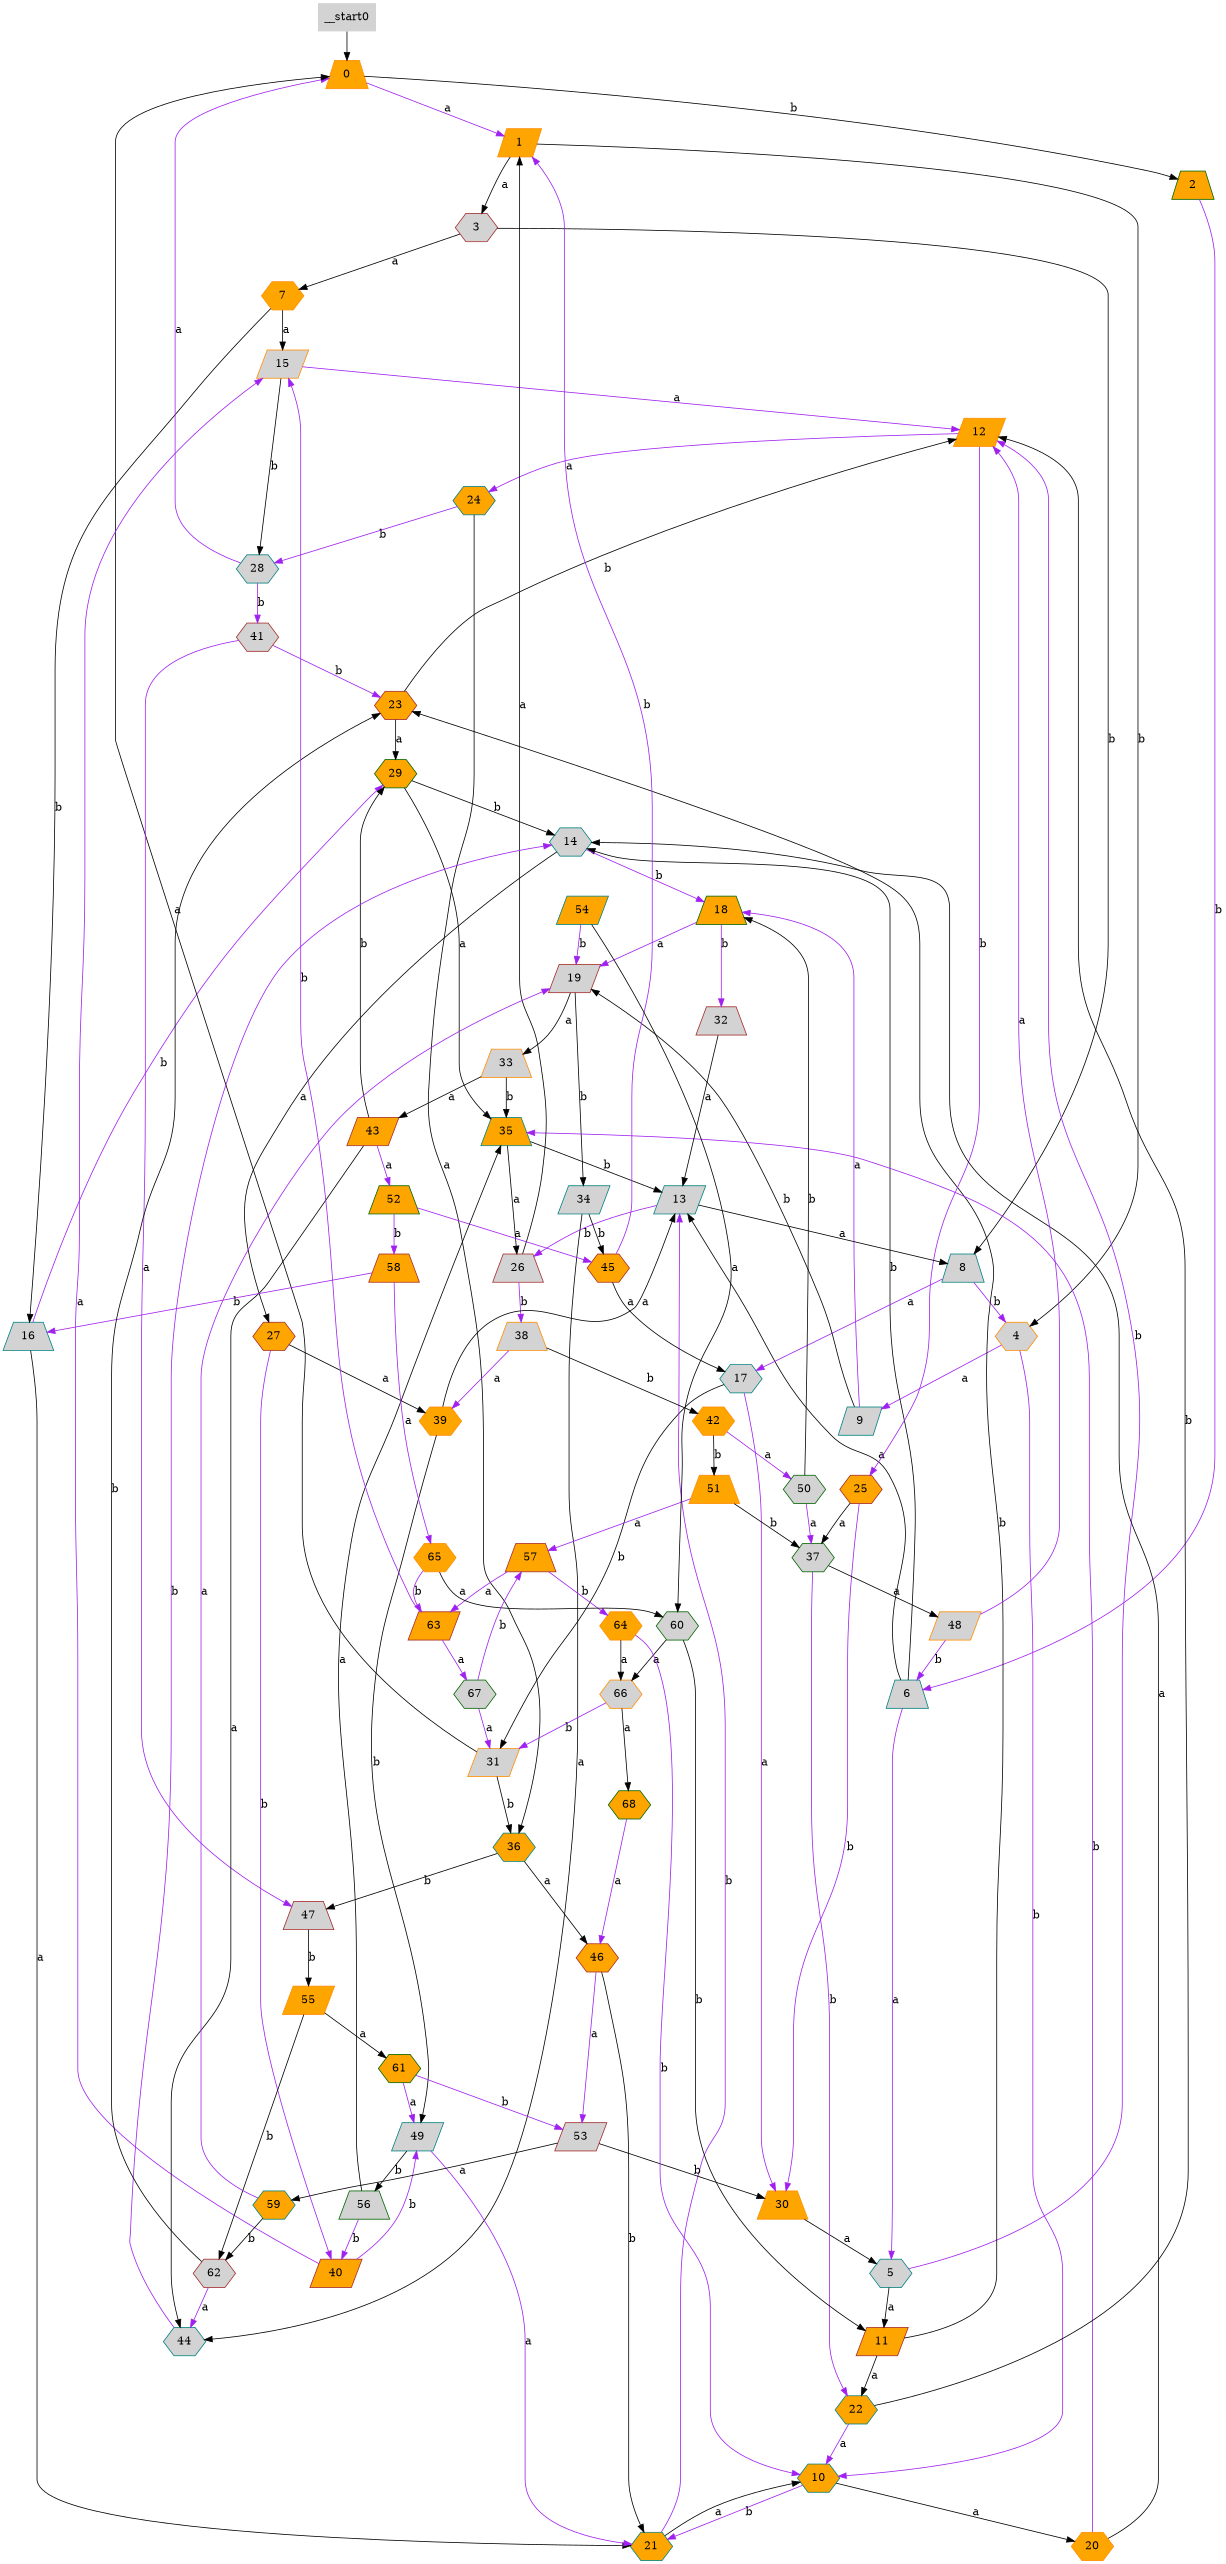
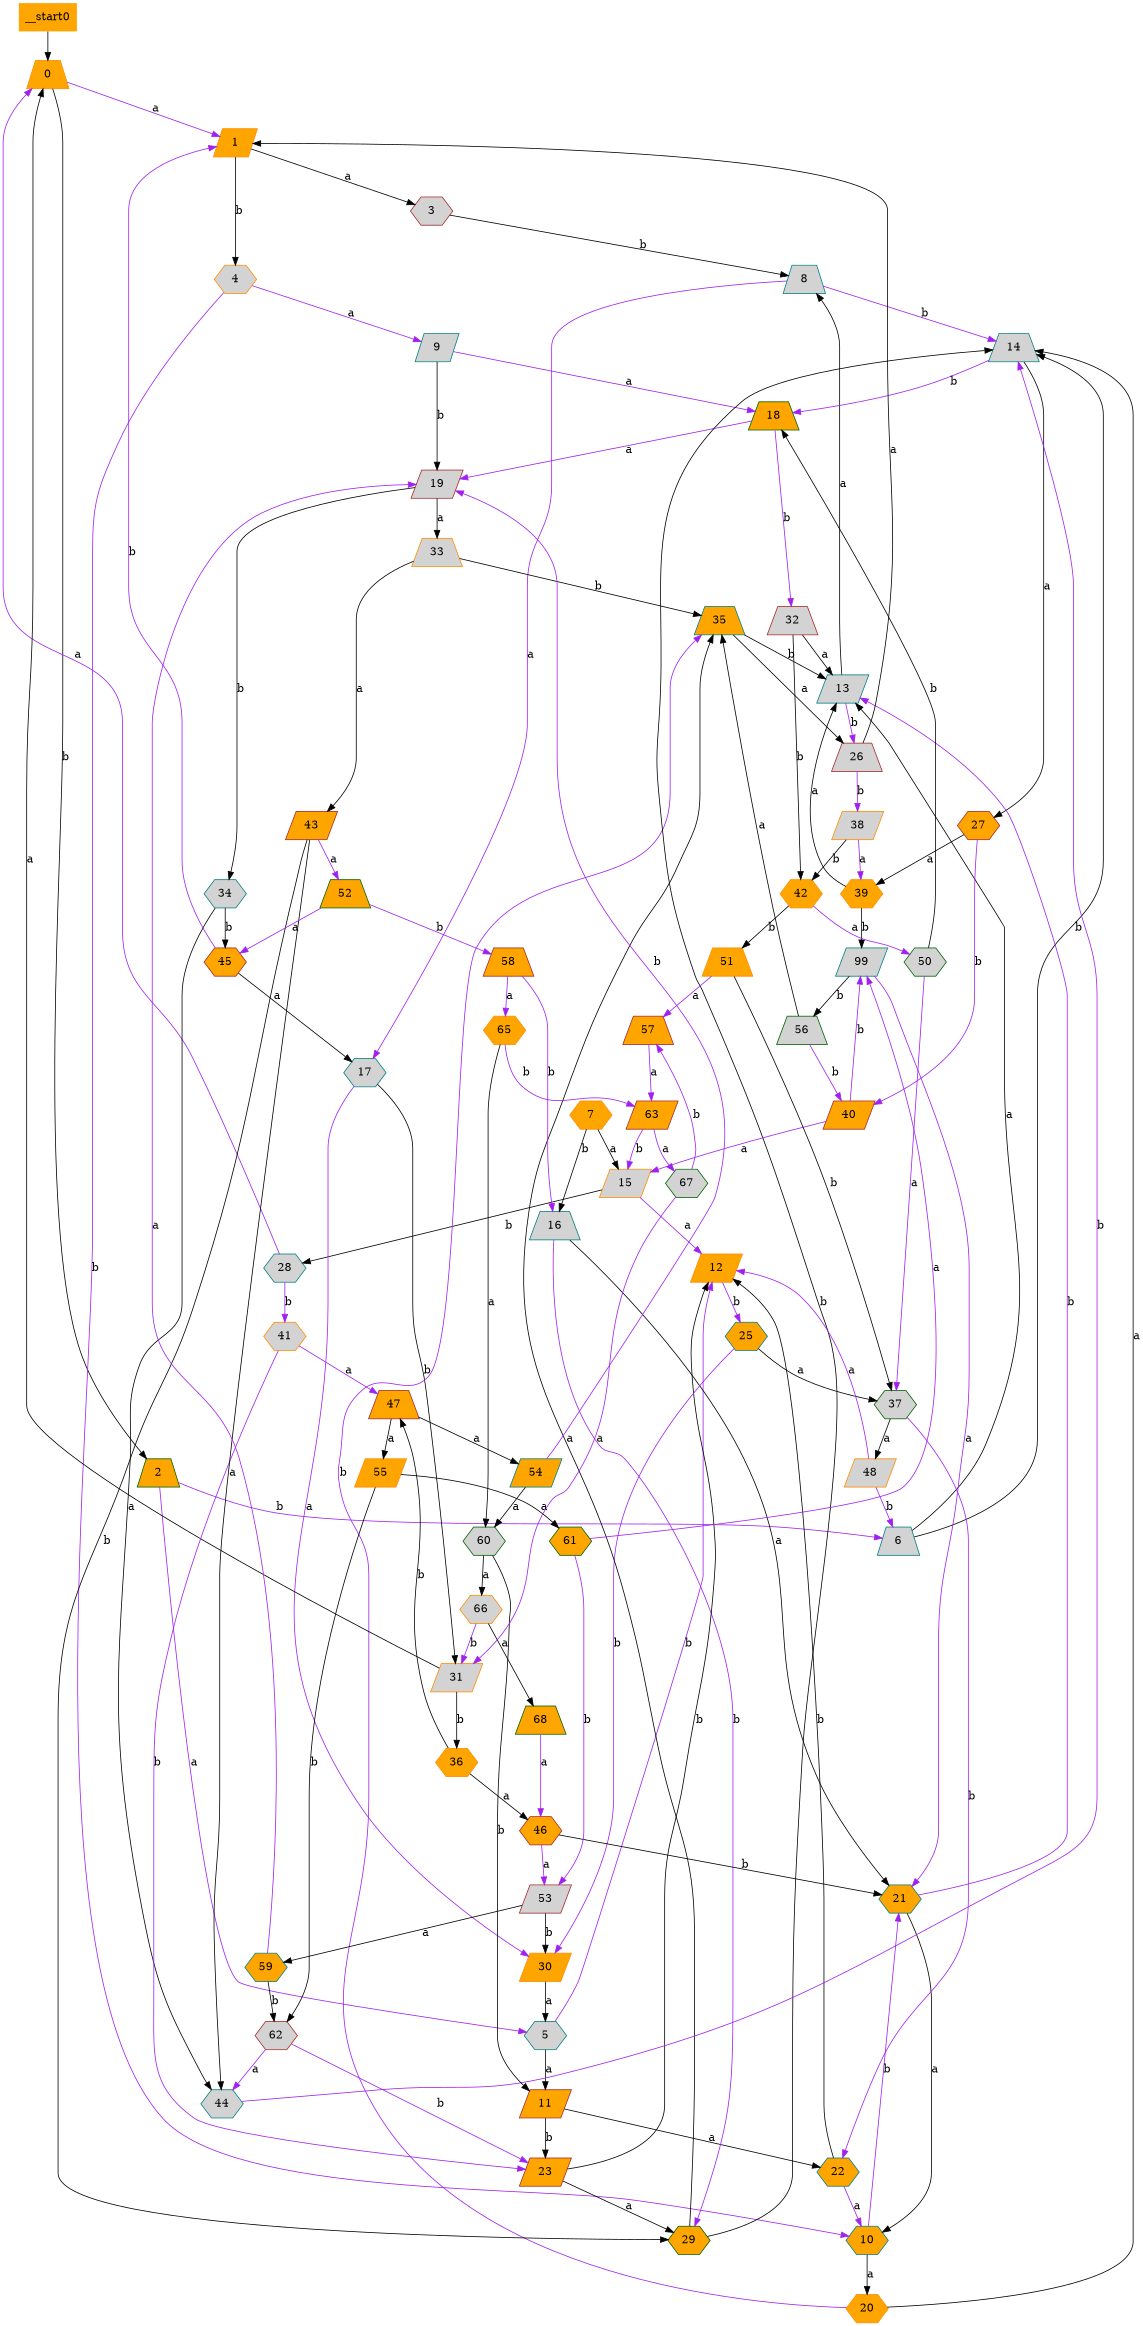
(347, 17) -> (48, 17)
(383, 260) -> none
(474, 501) -> none
(258, 637) -> (285, 1336)
(396, 705) -> (545, 2172)
none -> (797, 753)
(571, 842) -> (1014, 348)
(584, 1200) -> (225, 894)
(986, 1297) -> (906, 312)
(522, 1336) -> (858, 826)
none -> (465, 1439)
(112, 1455) -> (406, 2101)
(861, 1489) -> (746, 1336)
(621, 1626) -> none
(629, 1805) -> (541, 1720)
(514, 1847) -> (457, 1762)
(309, 1916) -> (394, 1405)
(312, 1958) -> (391, 1439)
(892, 1979) -> (207, 1878)
(418, 2137) -> (862, 962)
(783, 2205) -> (545, 1967)
